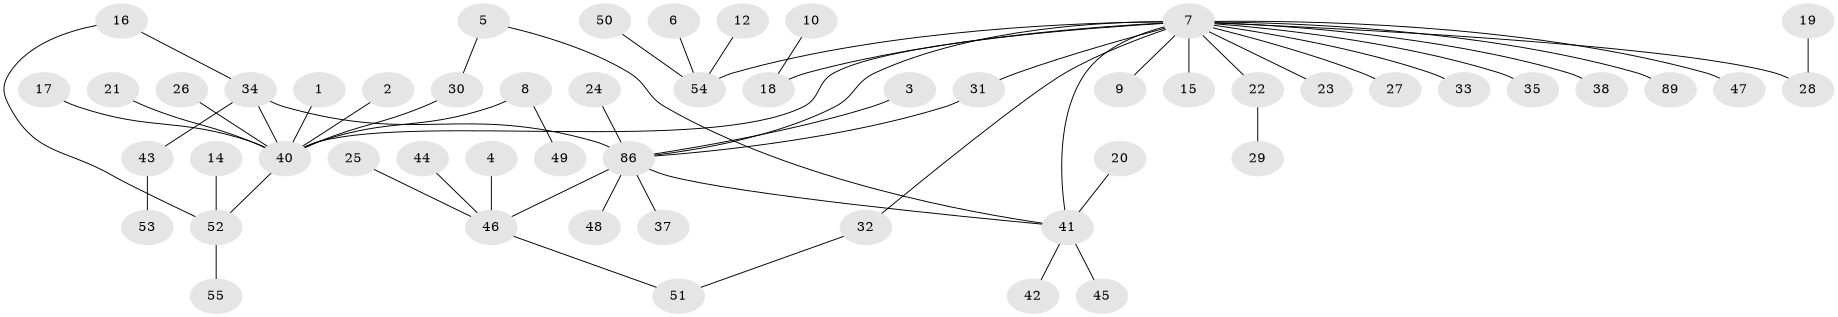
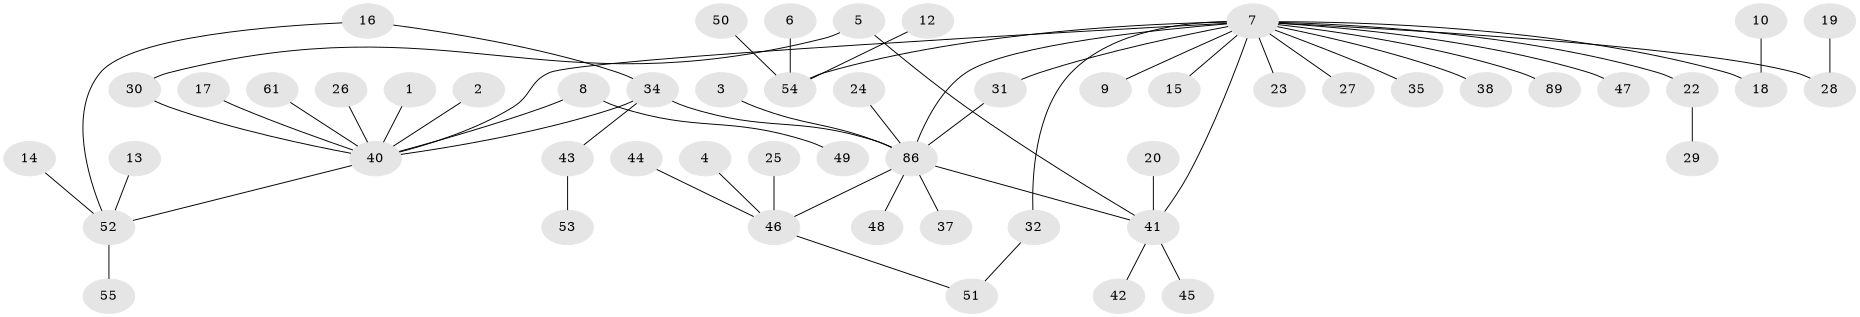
(113, 90) -> (272, 90)
(1464, 90) -> none
none -> (135, 159)
